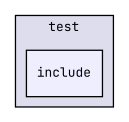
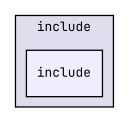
(64, 28) -> (64, 28)
